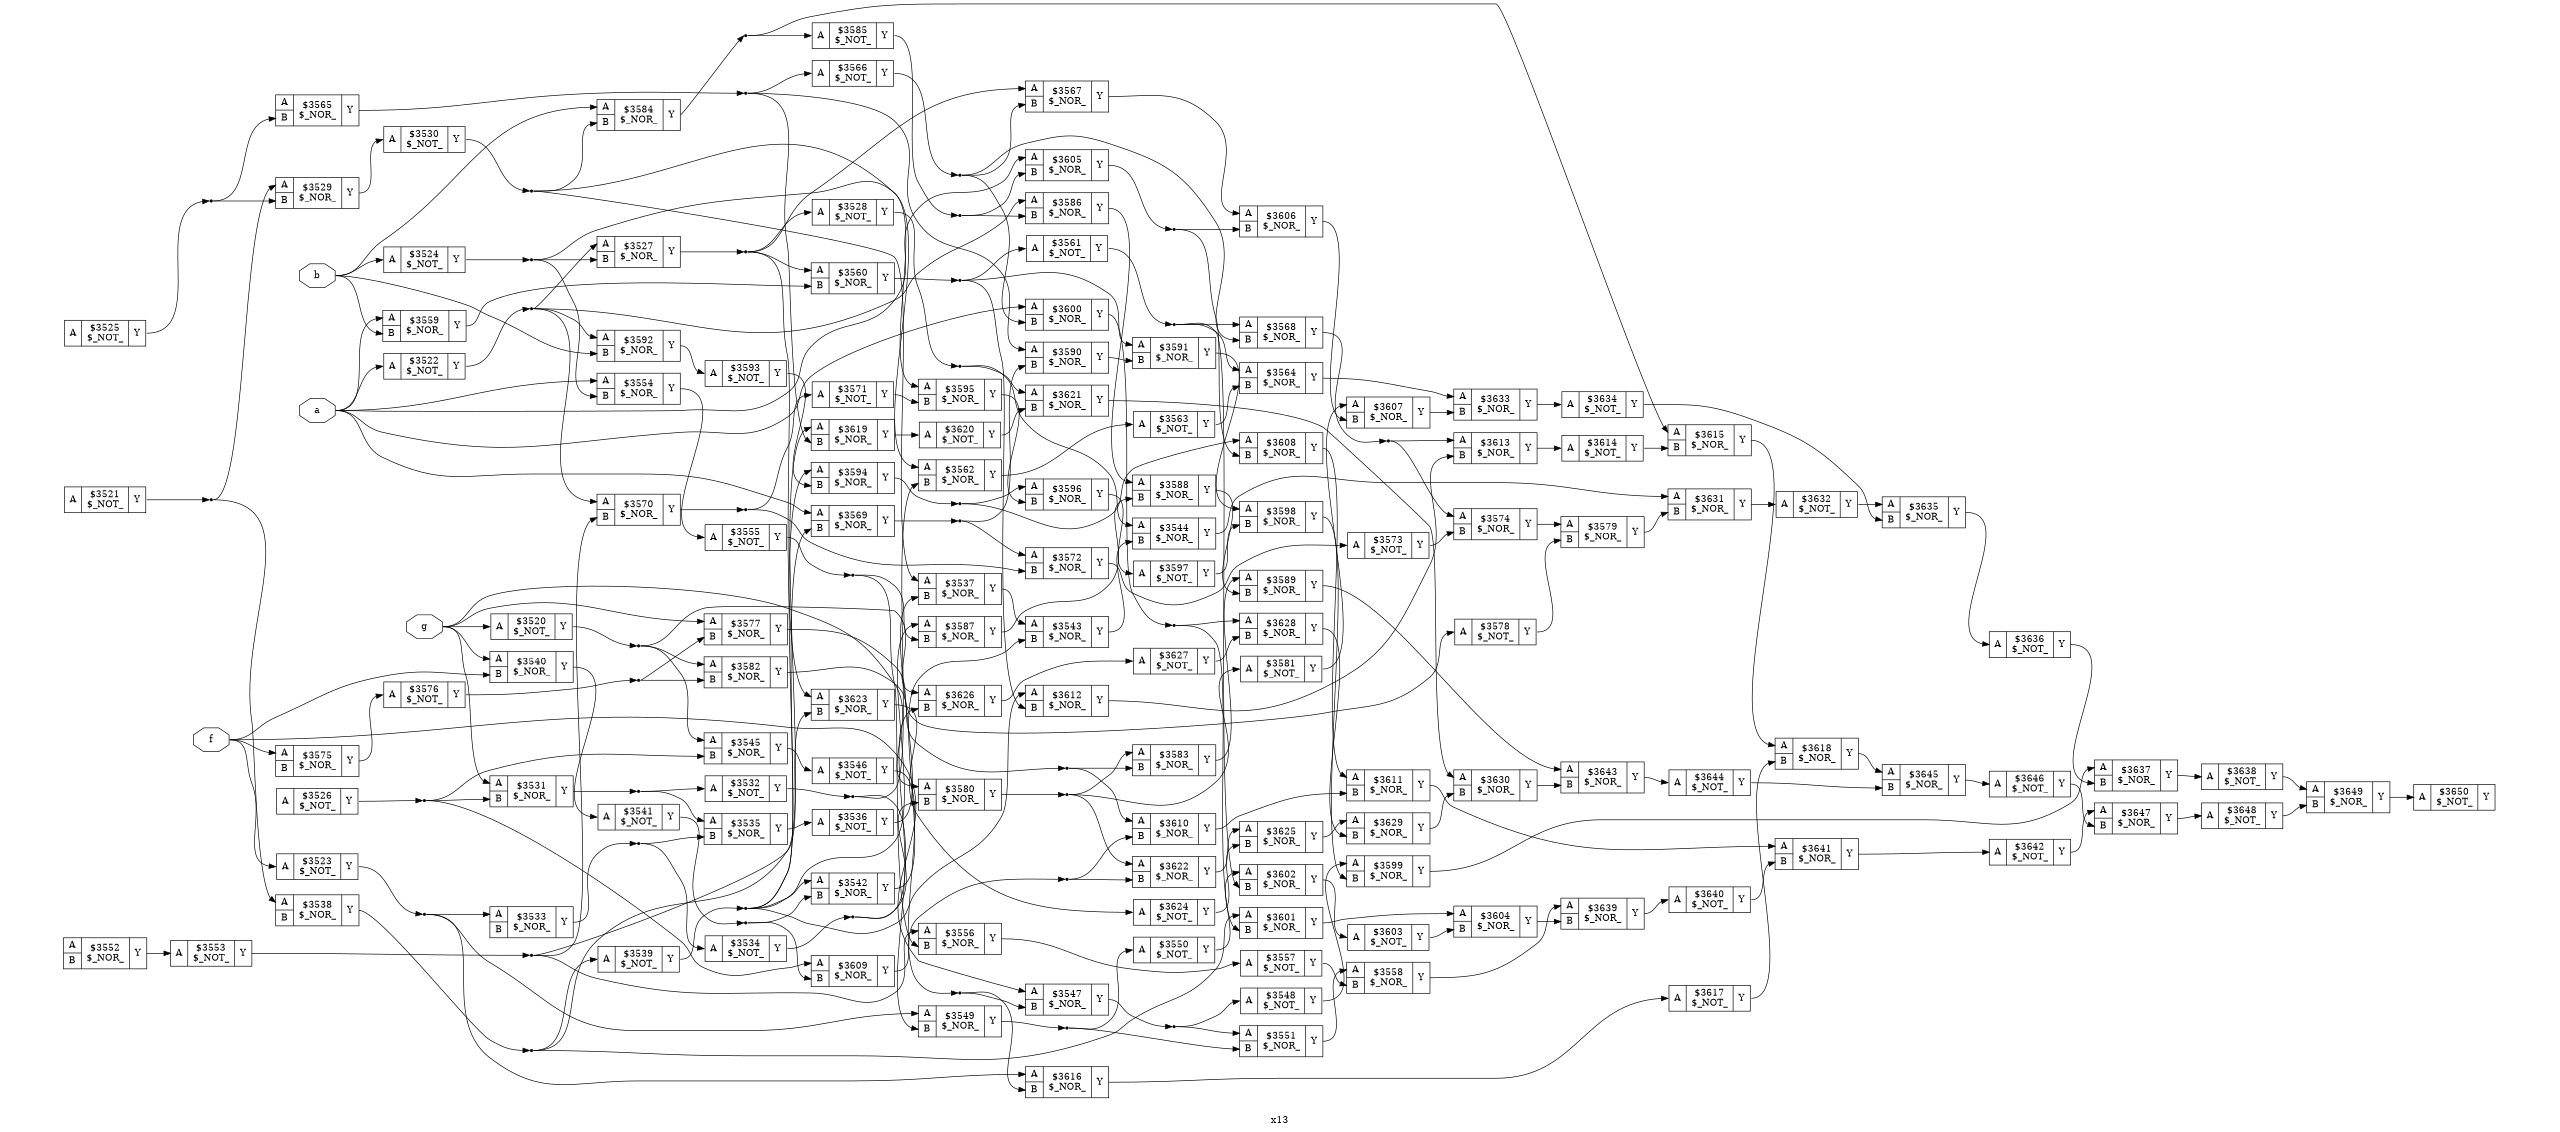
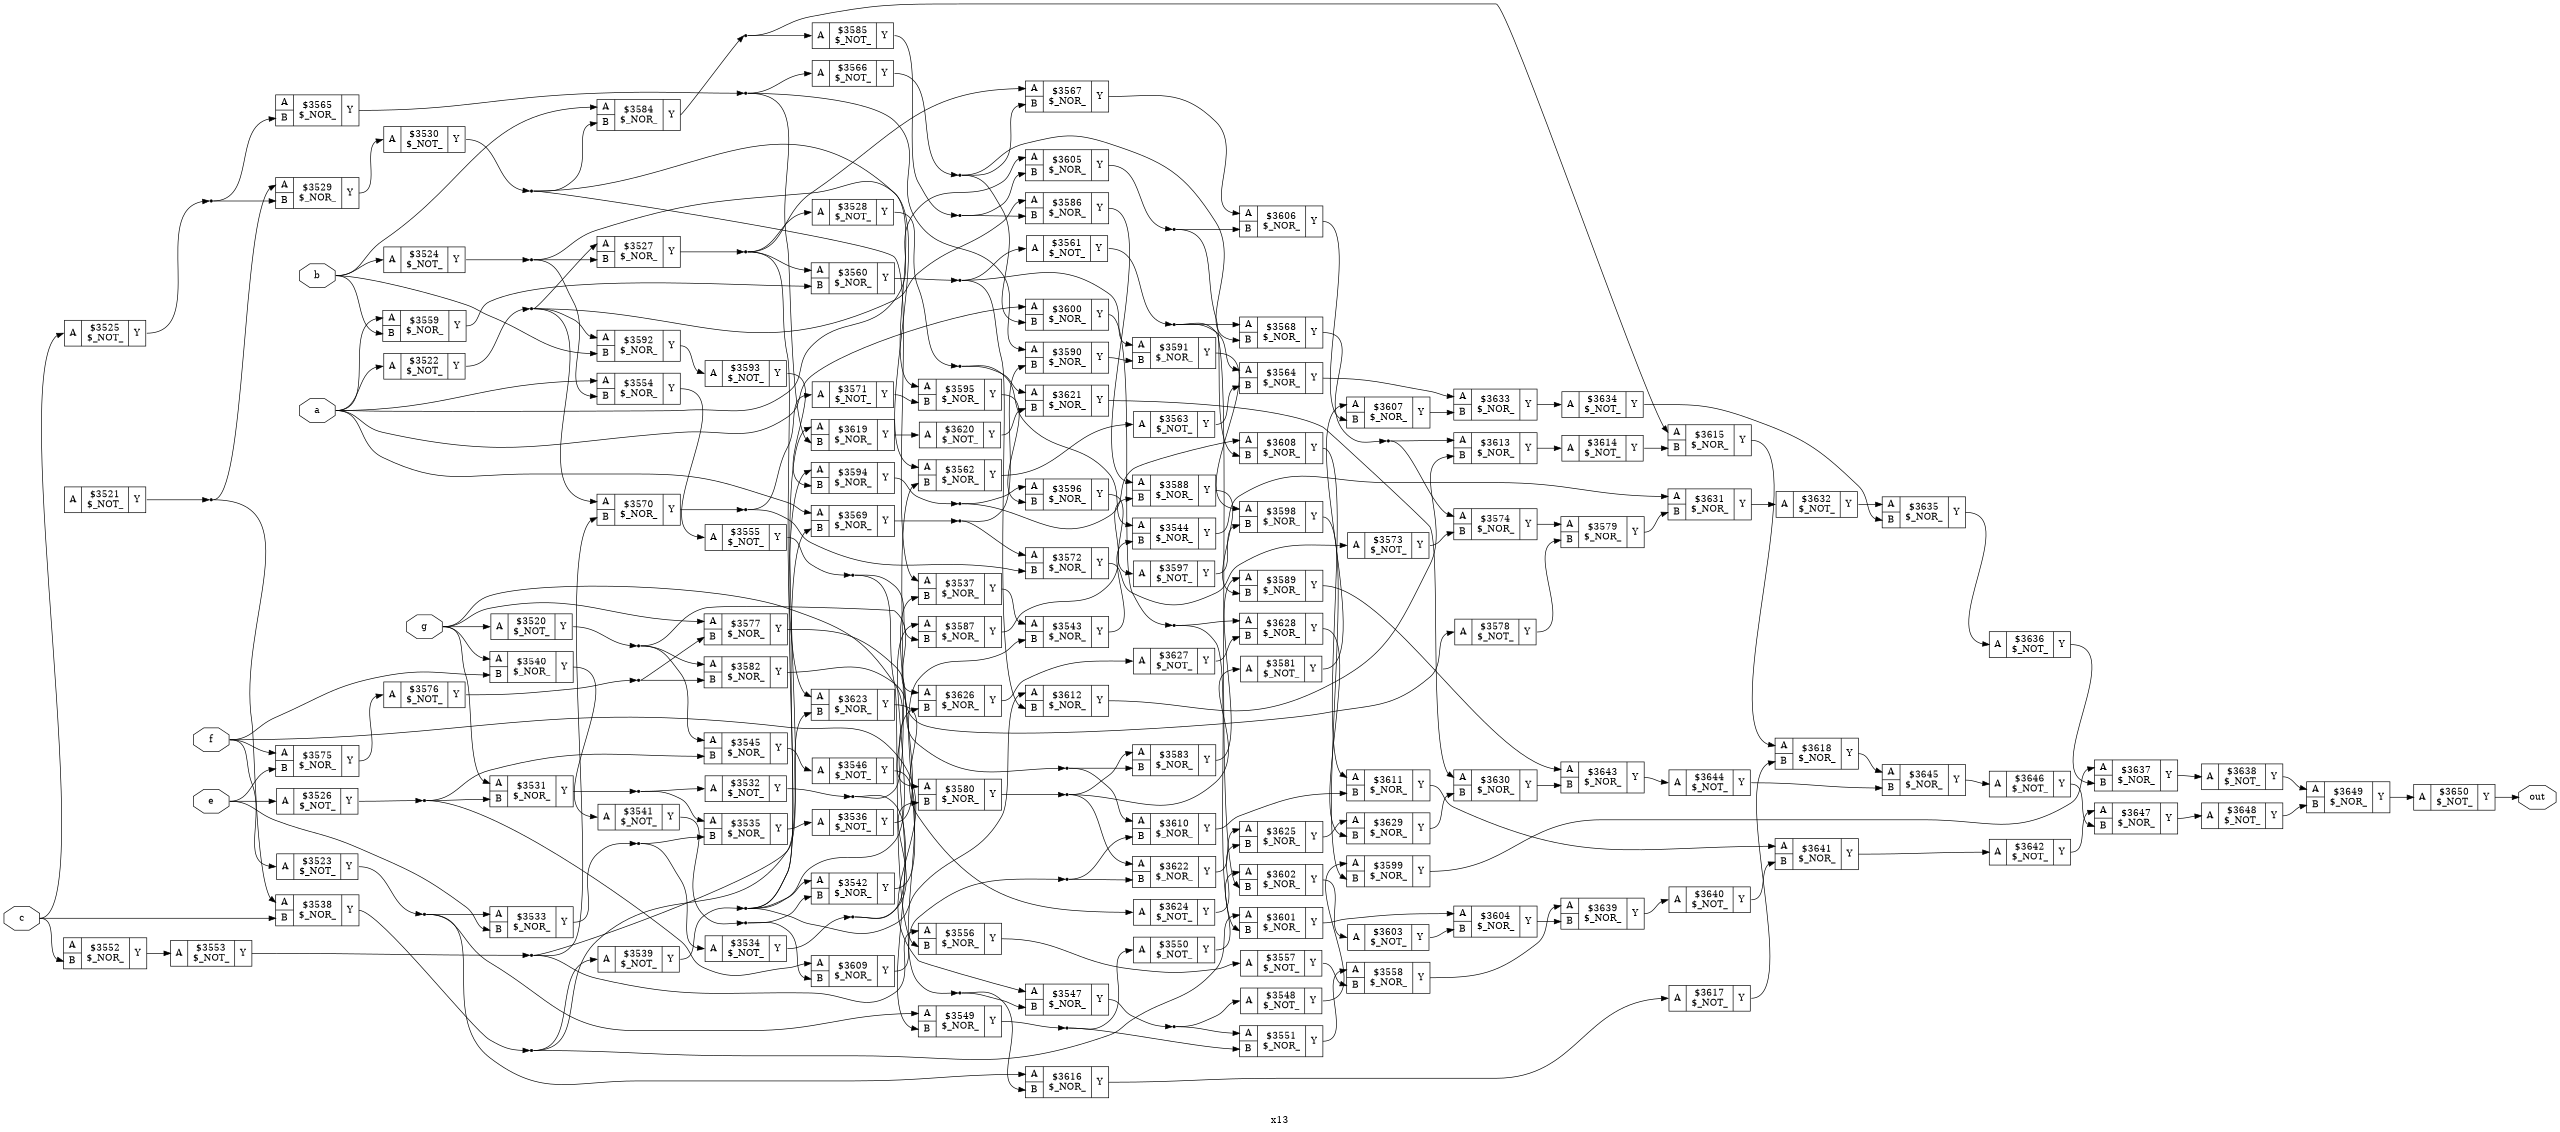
none -> (2537, 797)
none -> (211, 801)
none -> (22, 918)
